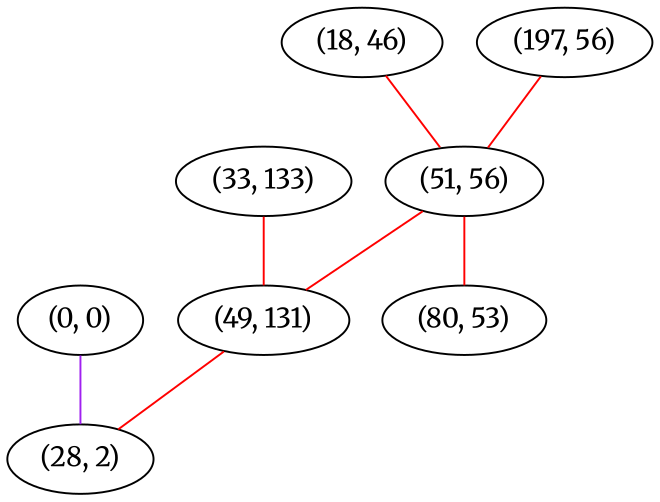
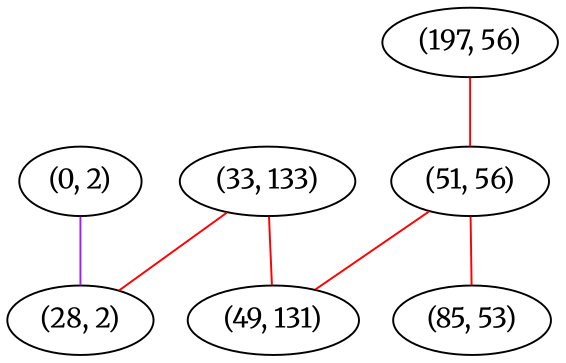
(362, 42) -> none
(80, 320) -> (80, 181)
(464, 320) -> (472, 320)
(171, 390) -> (173, 252)
